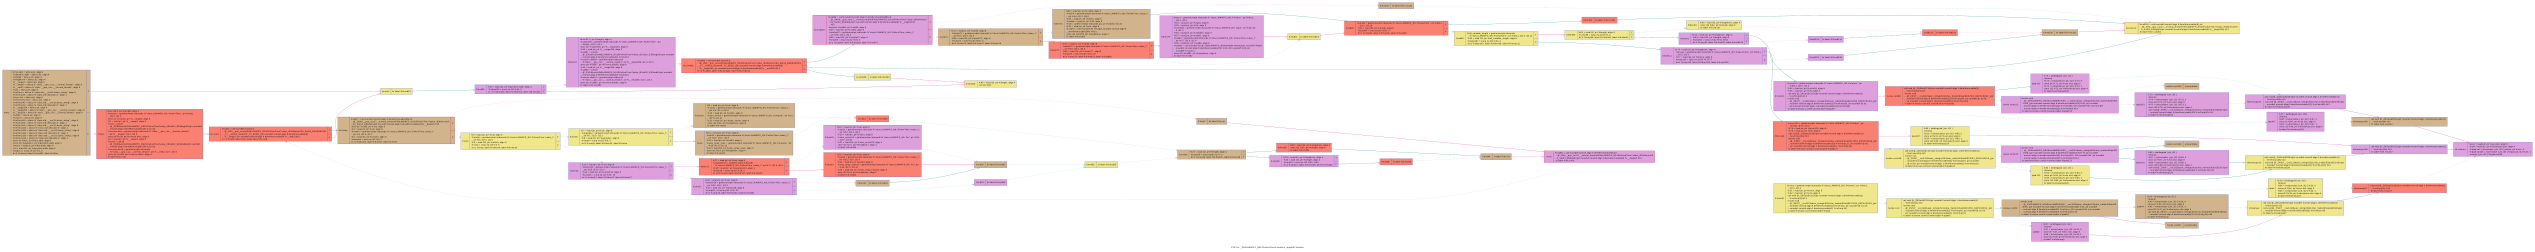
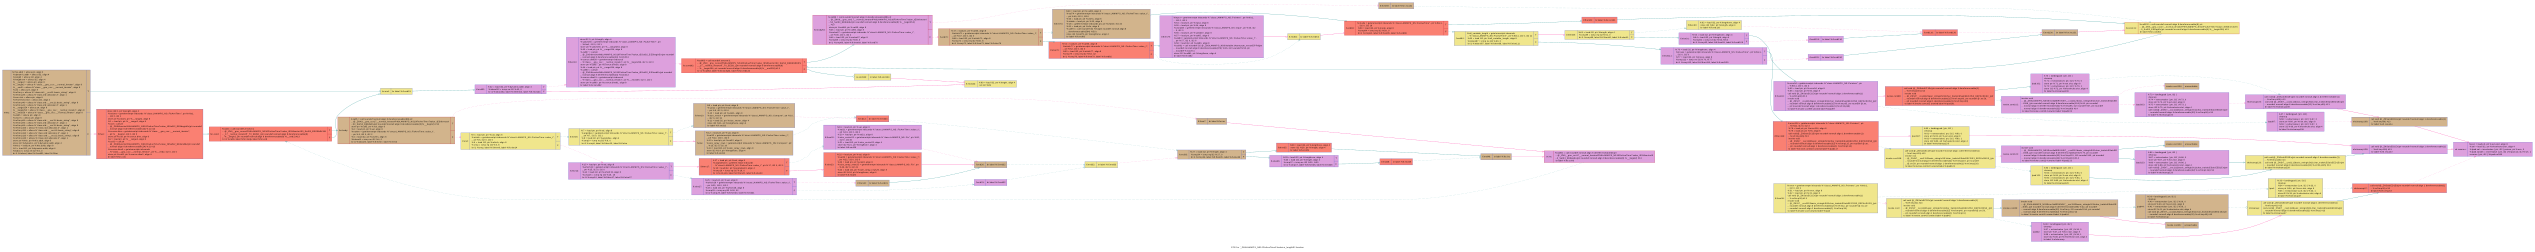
(346, 108) -> (346, 108)
